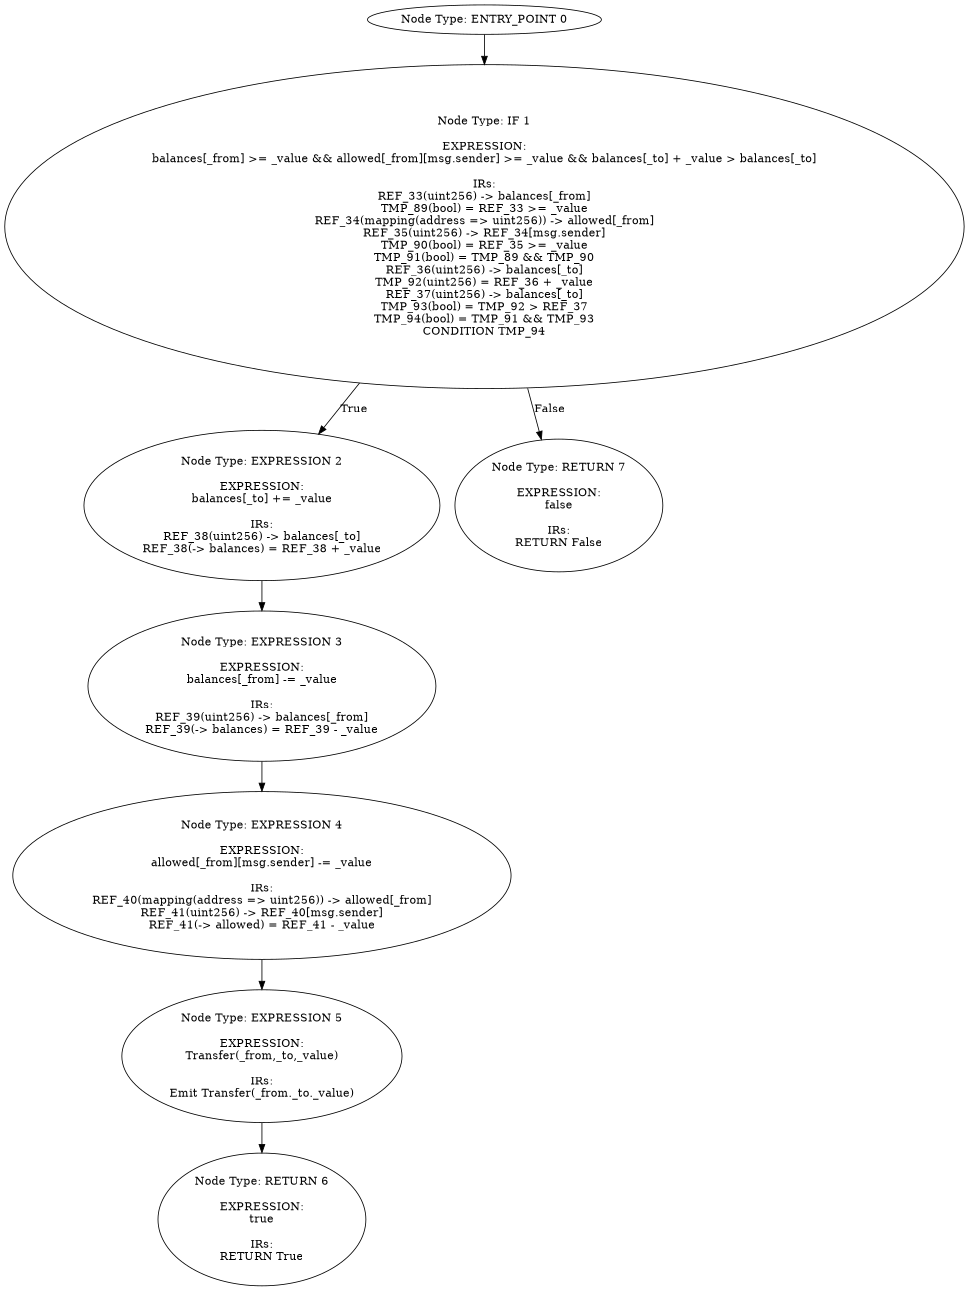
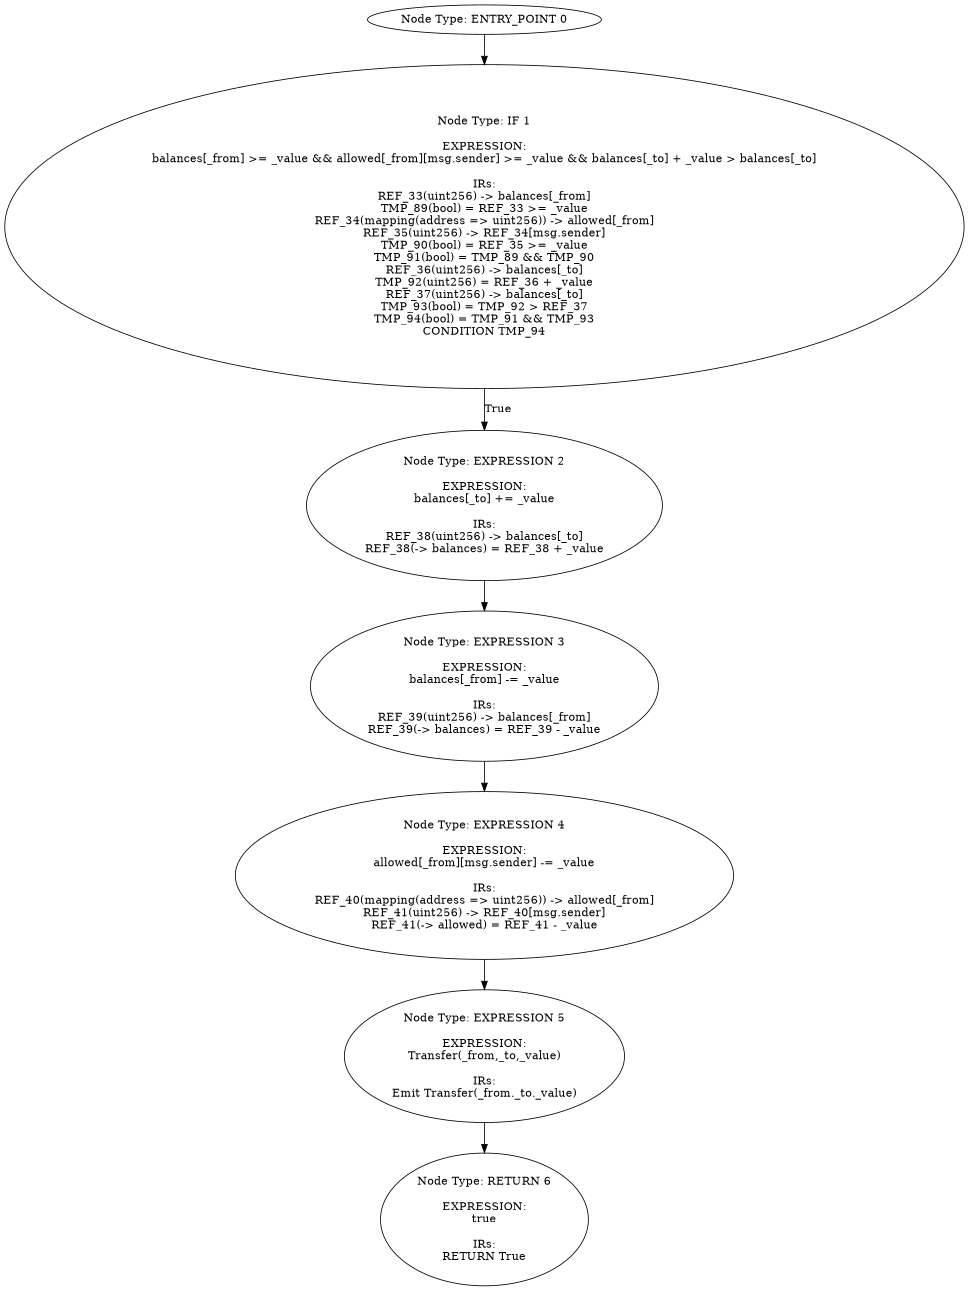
(559, 505) -> none
